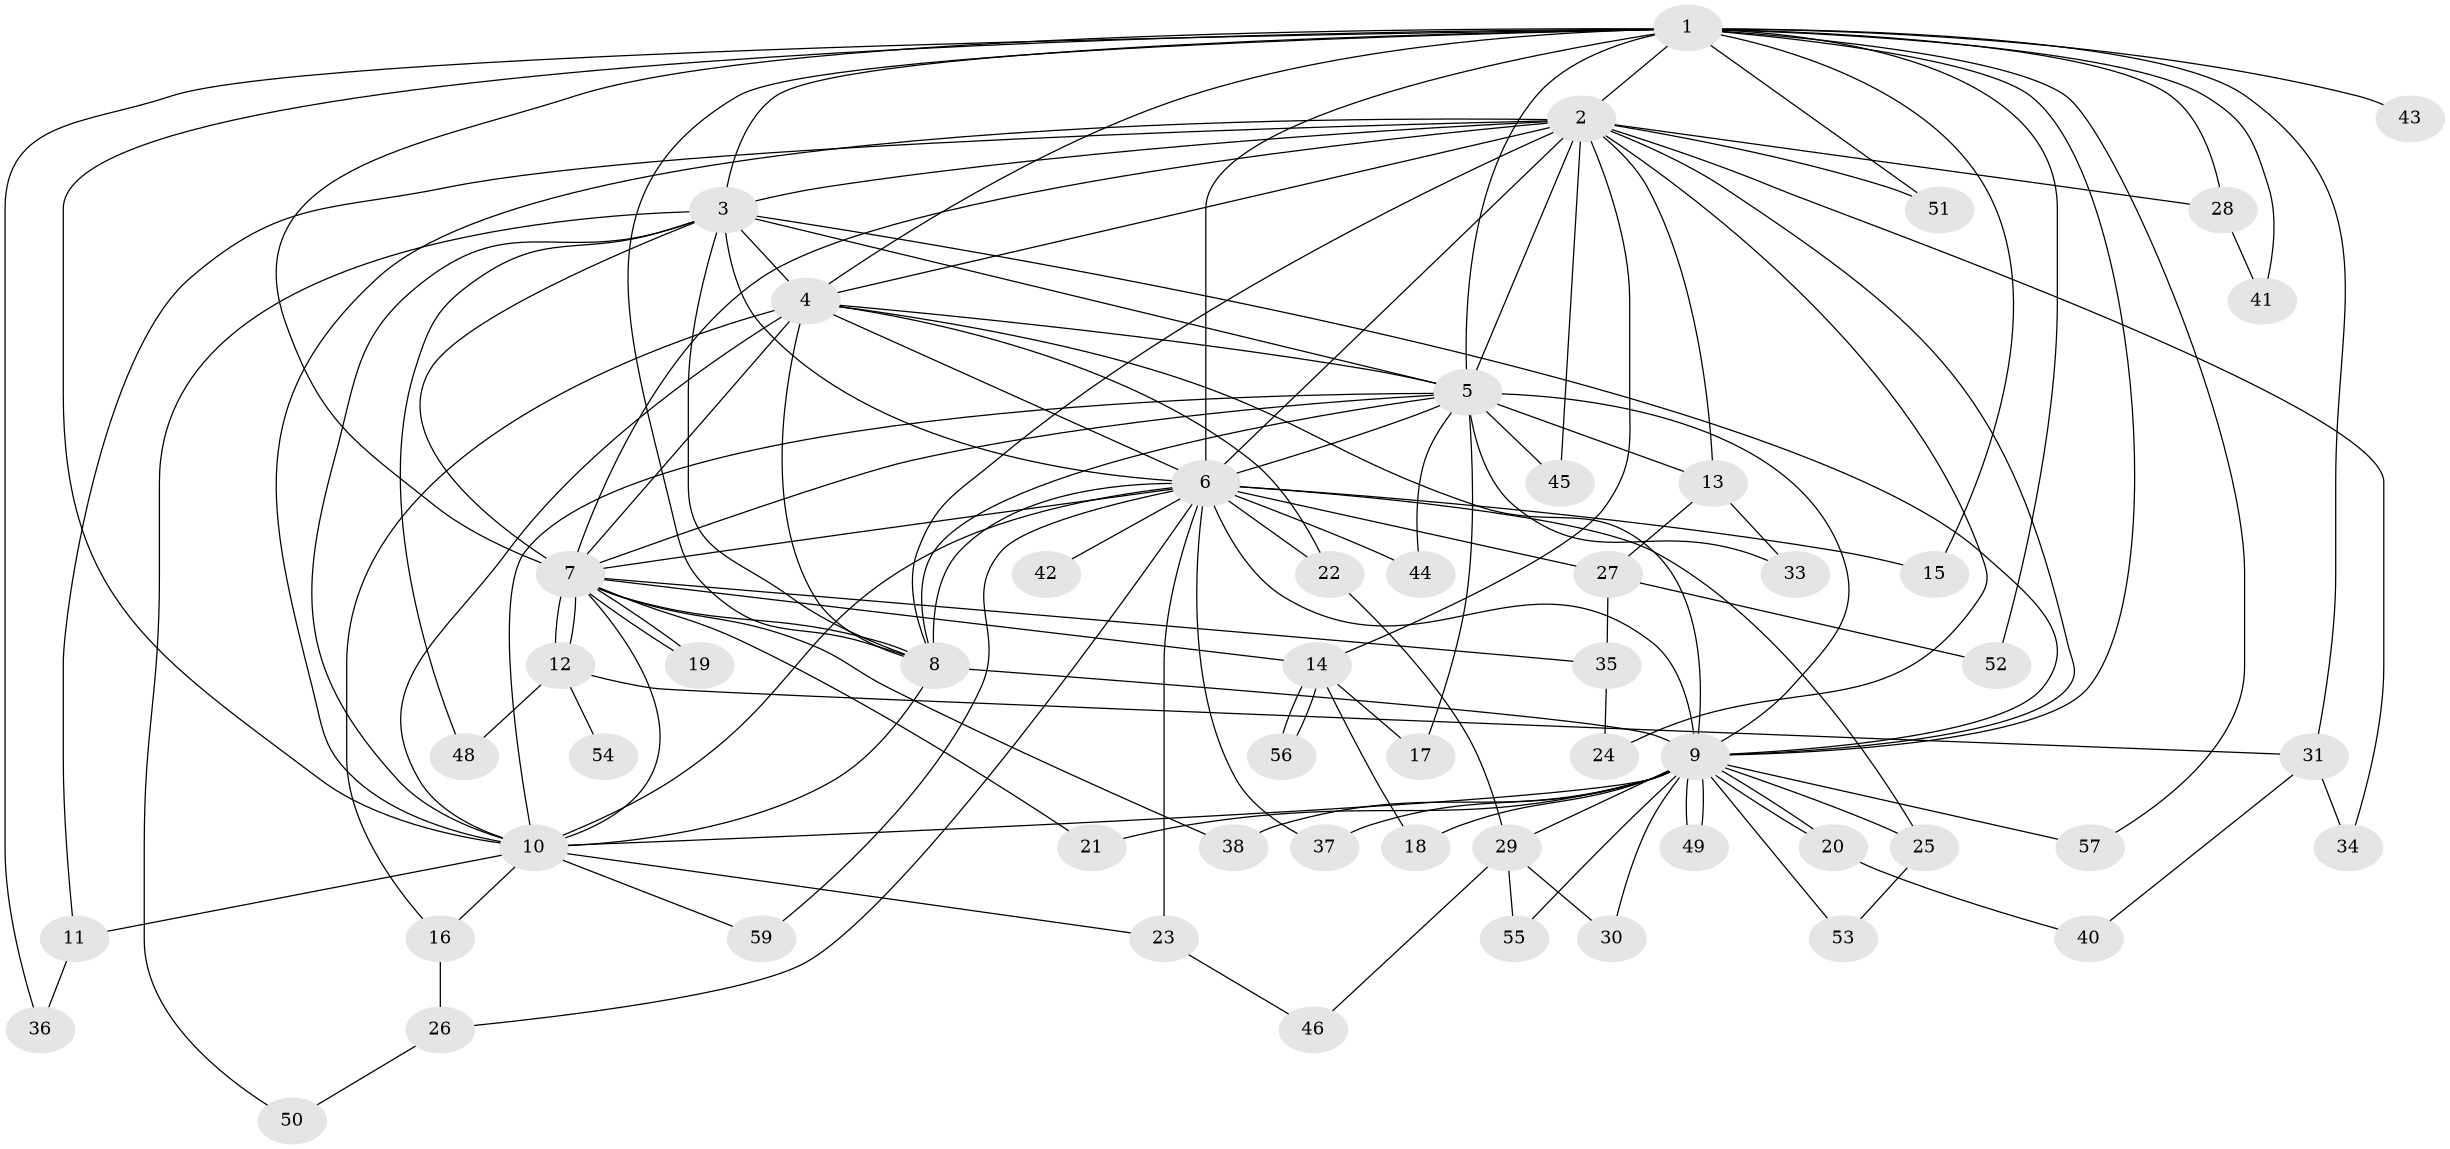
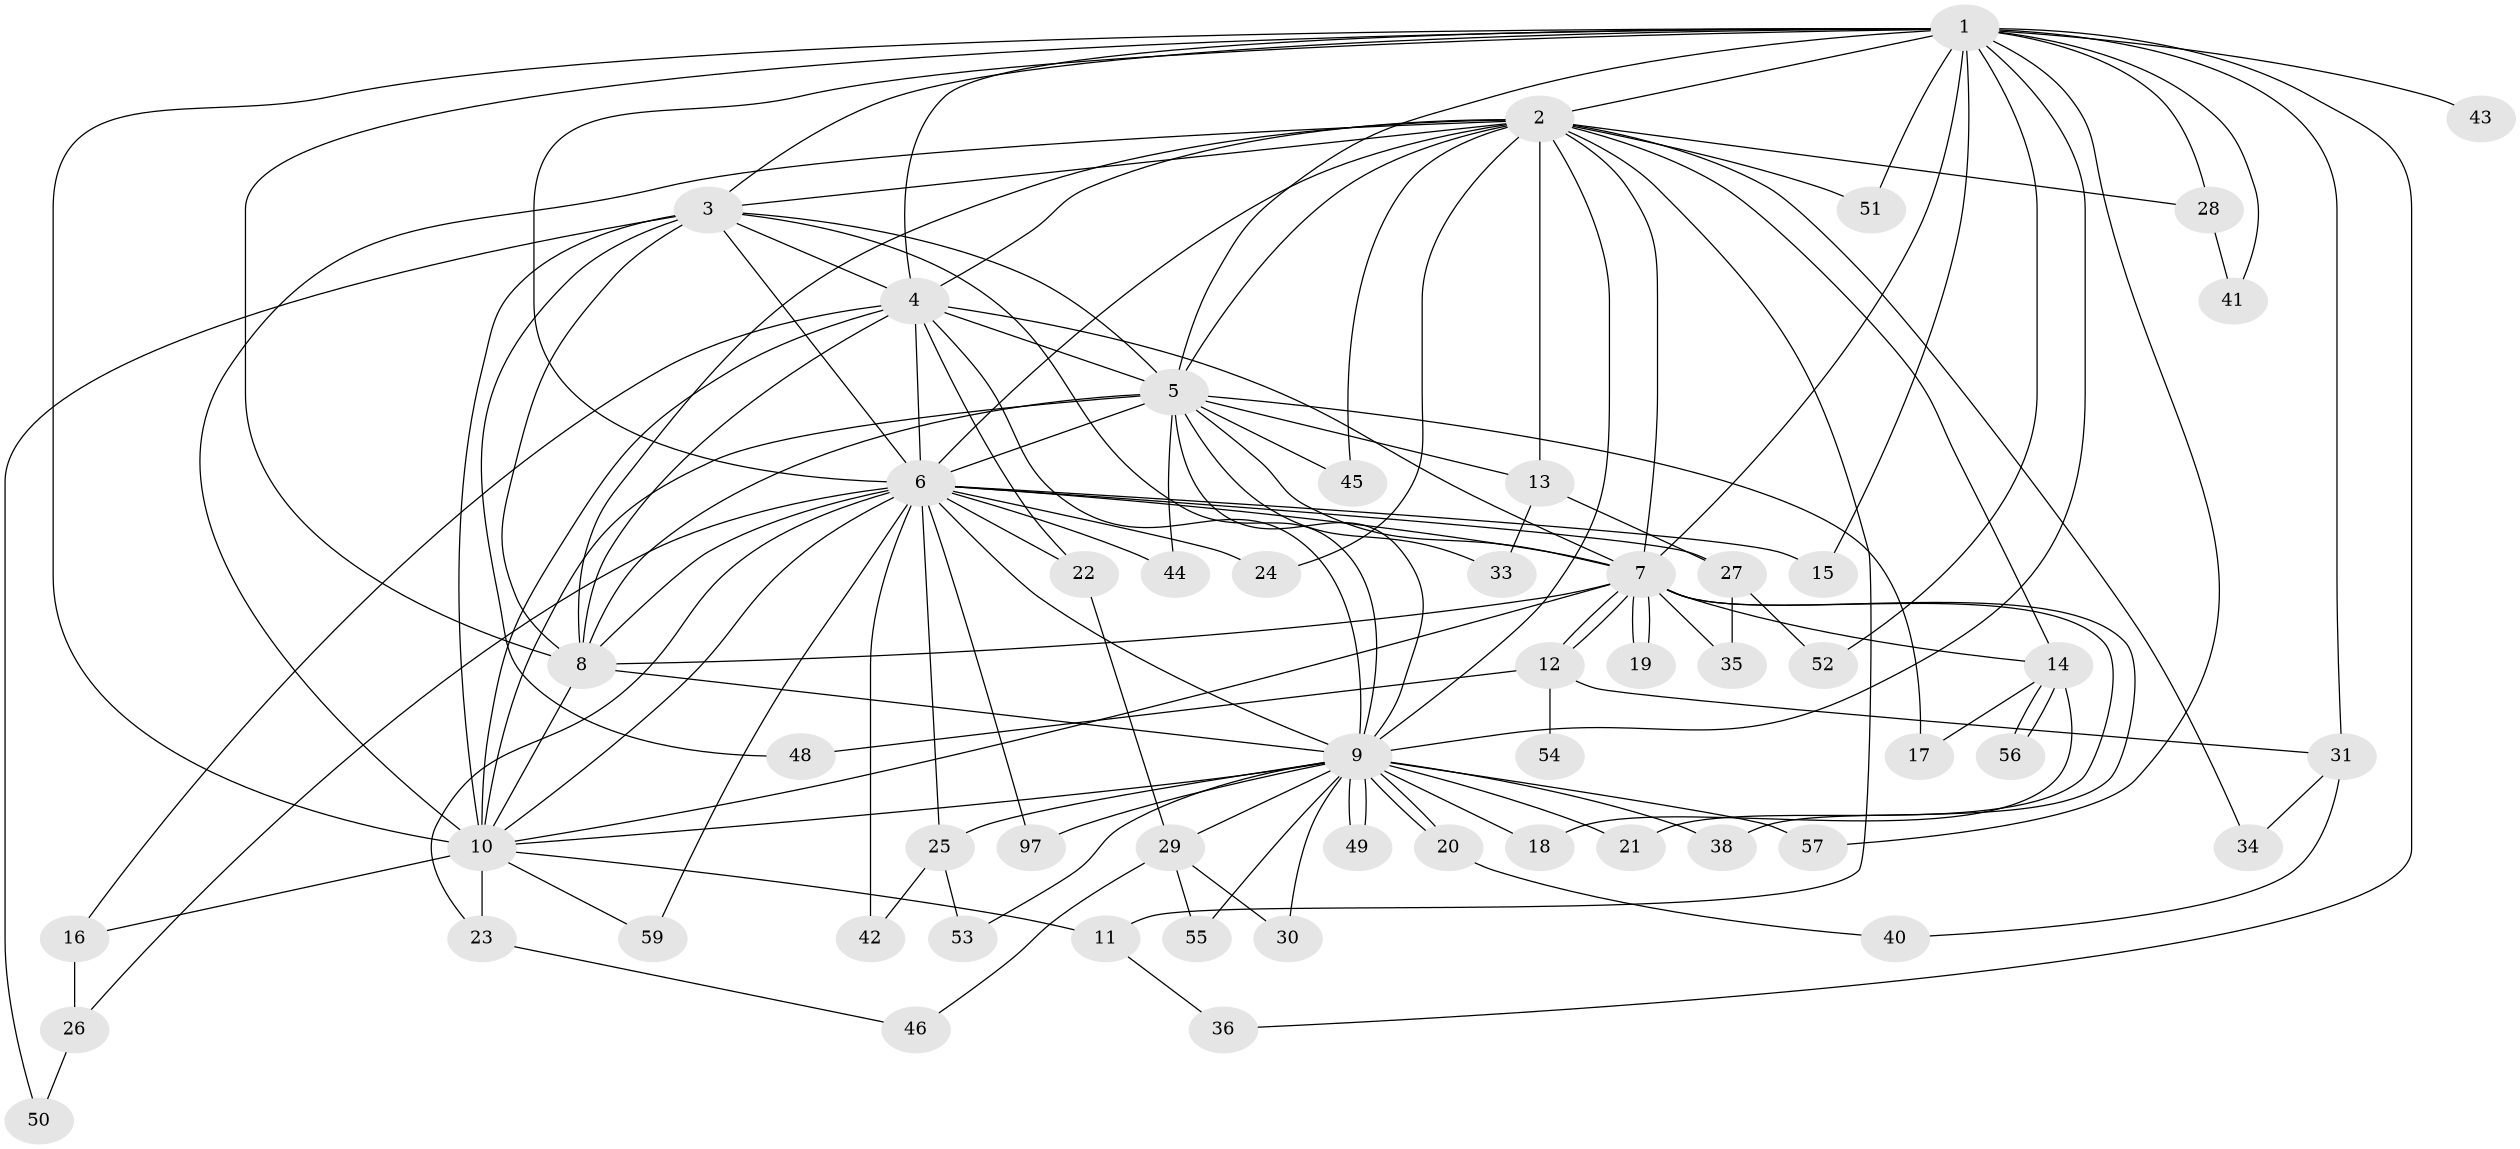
(452, 347) -> none
(1606, 711) -> (1076, 518)
(1325, 848) -> (1031, 848)
none -> (906, 892)
